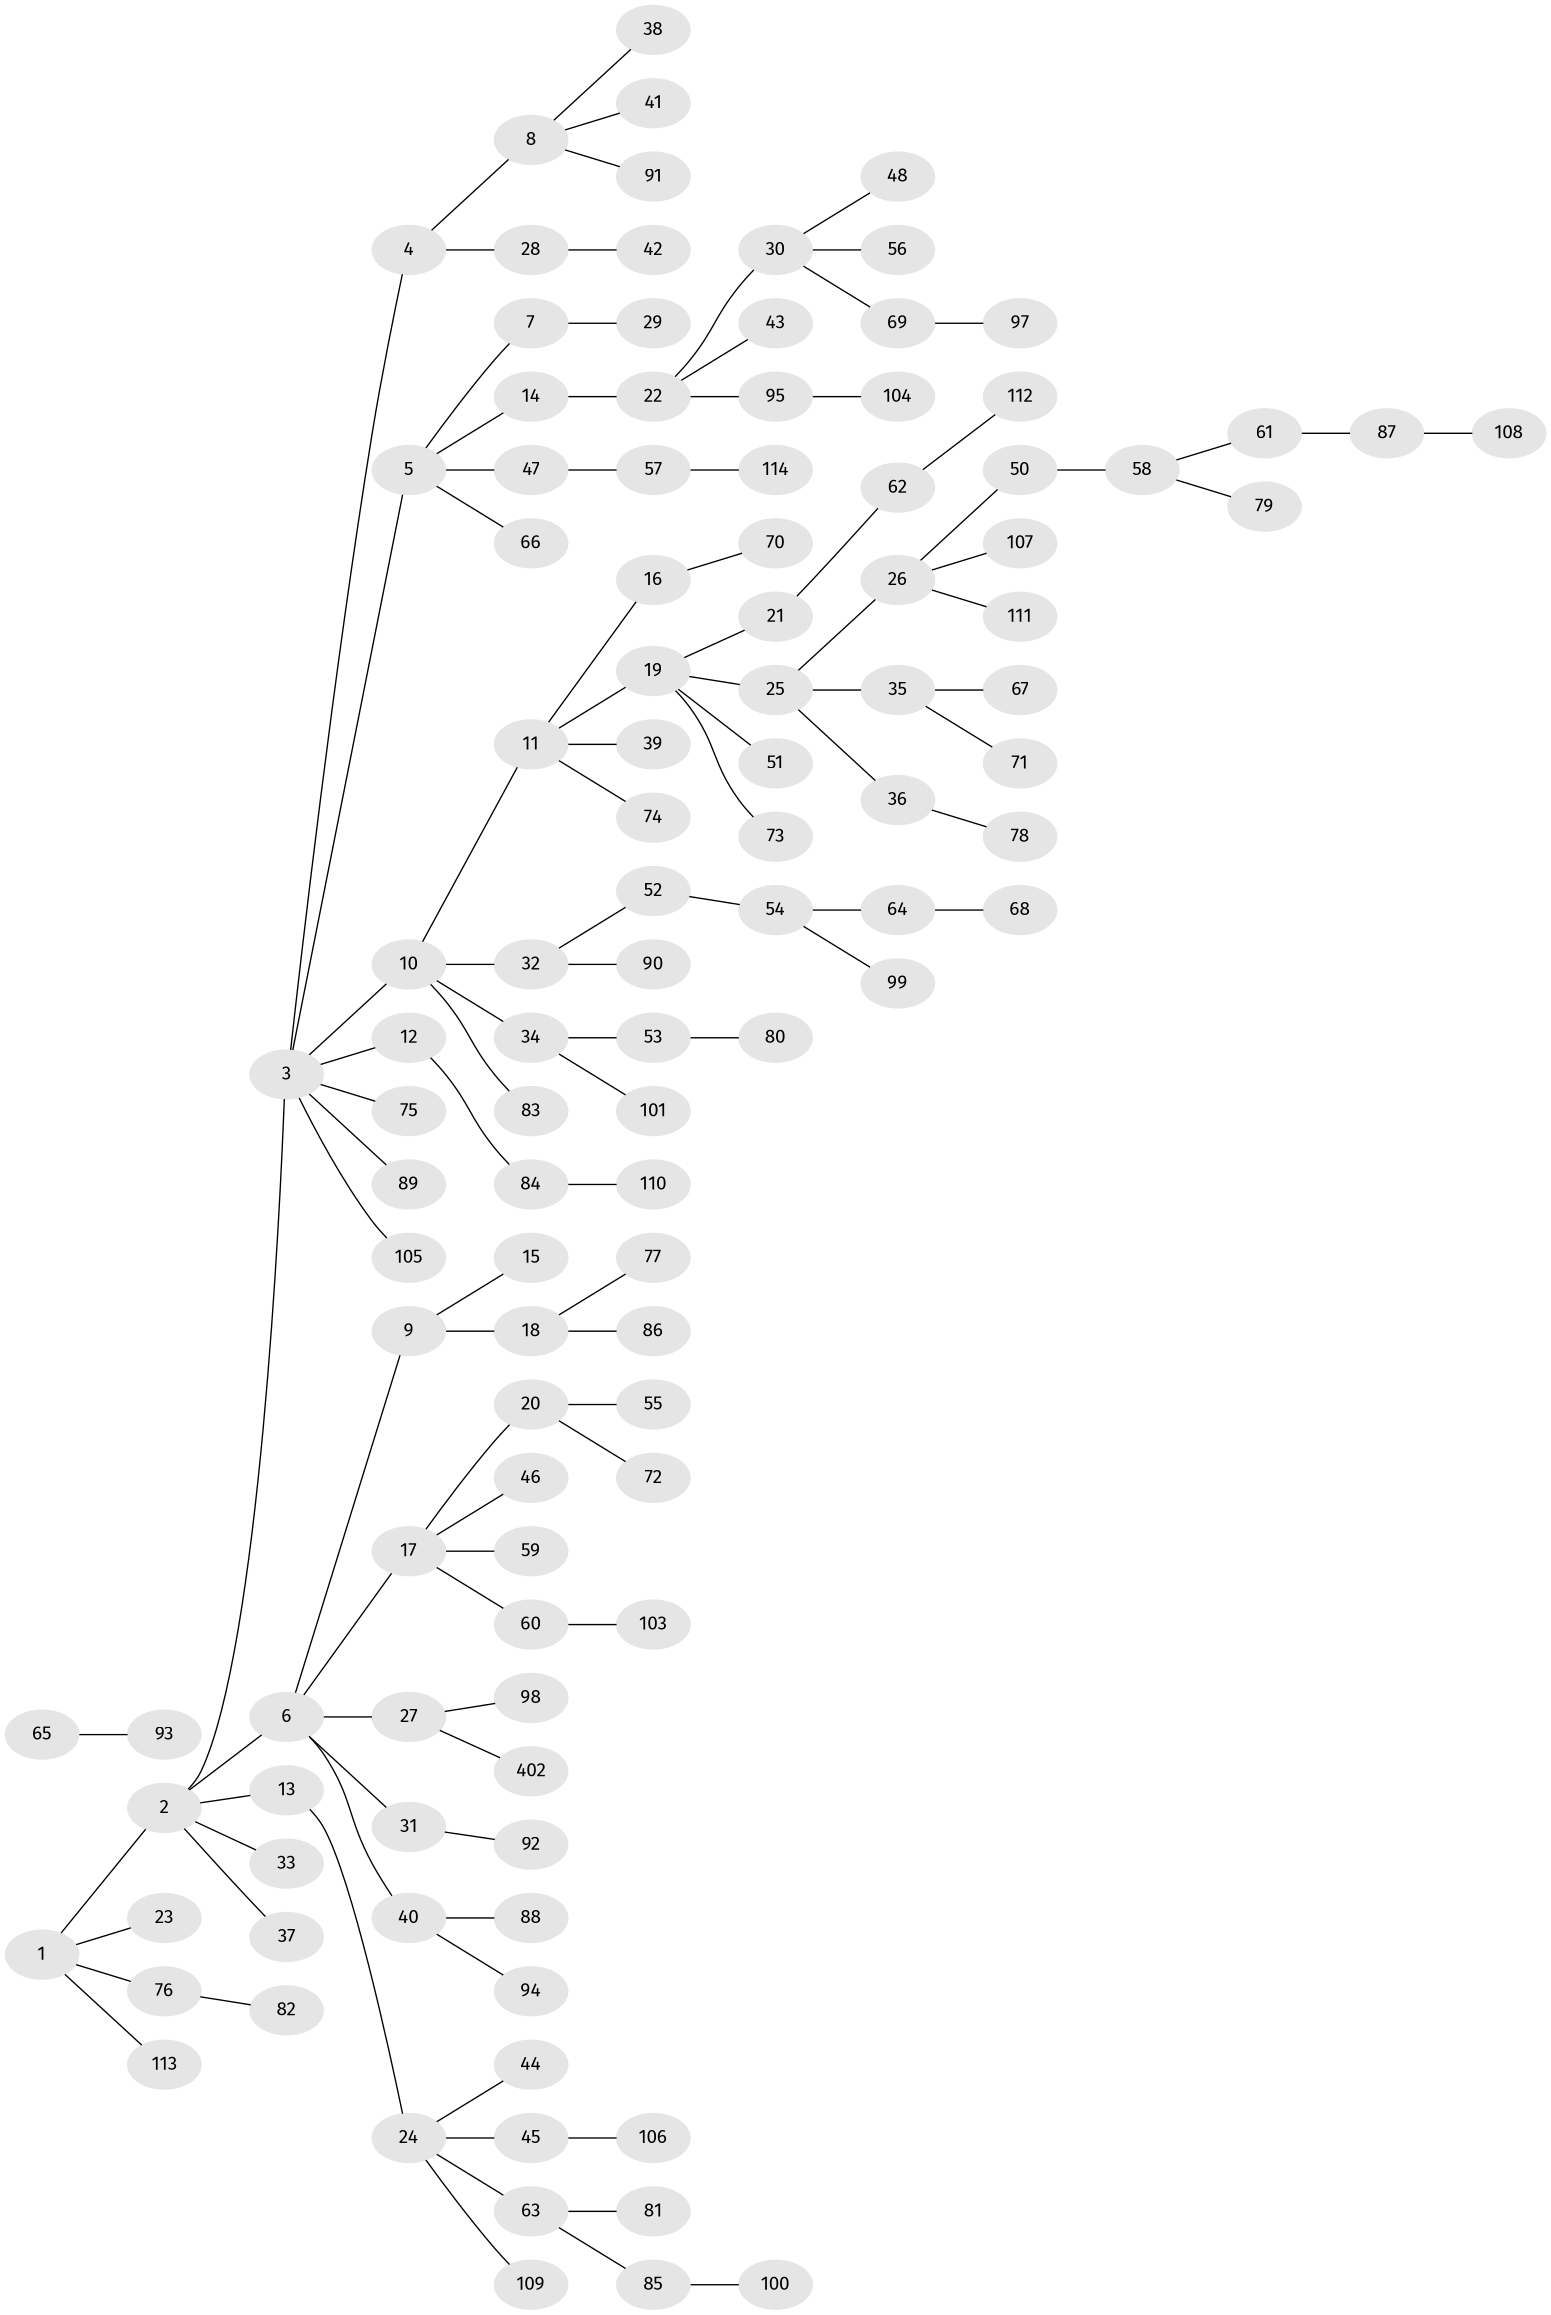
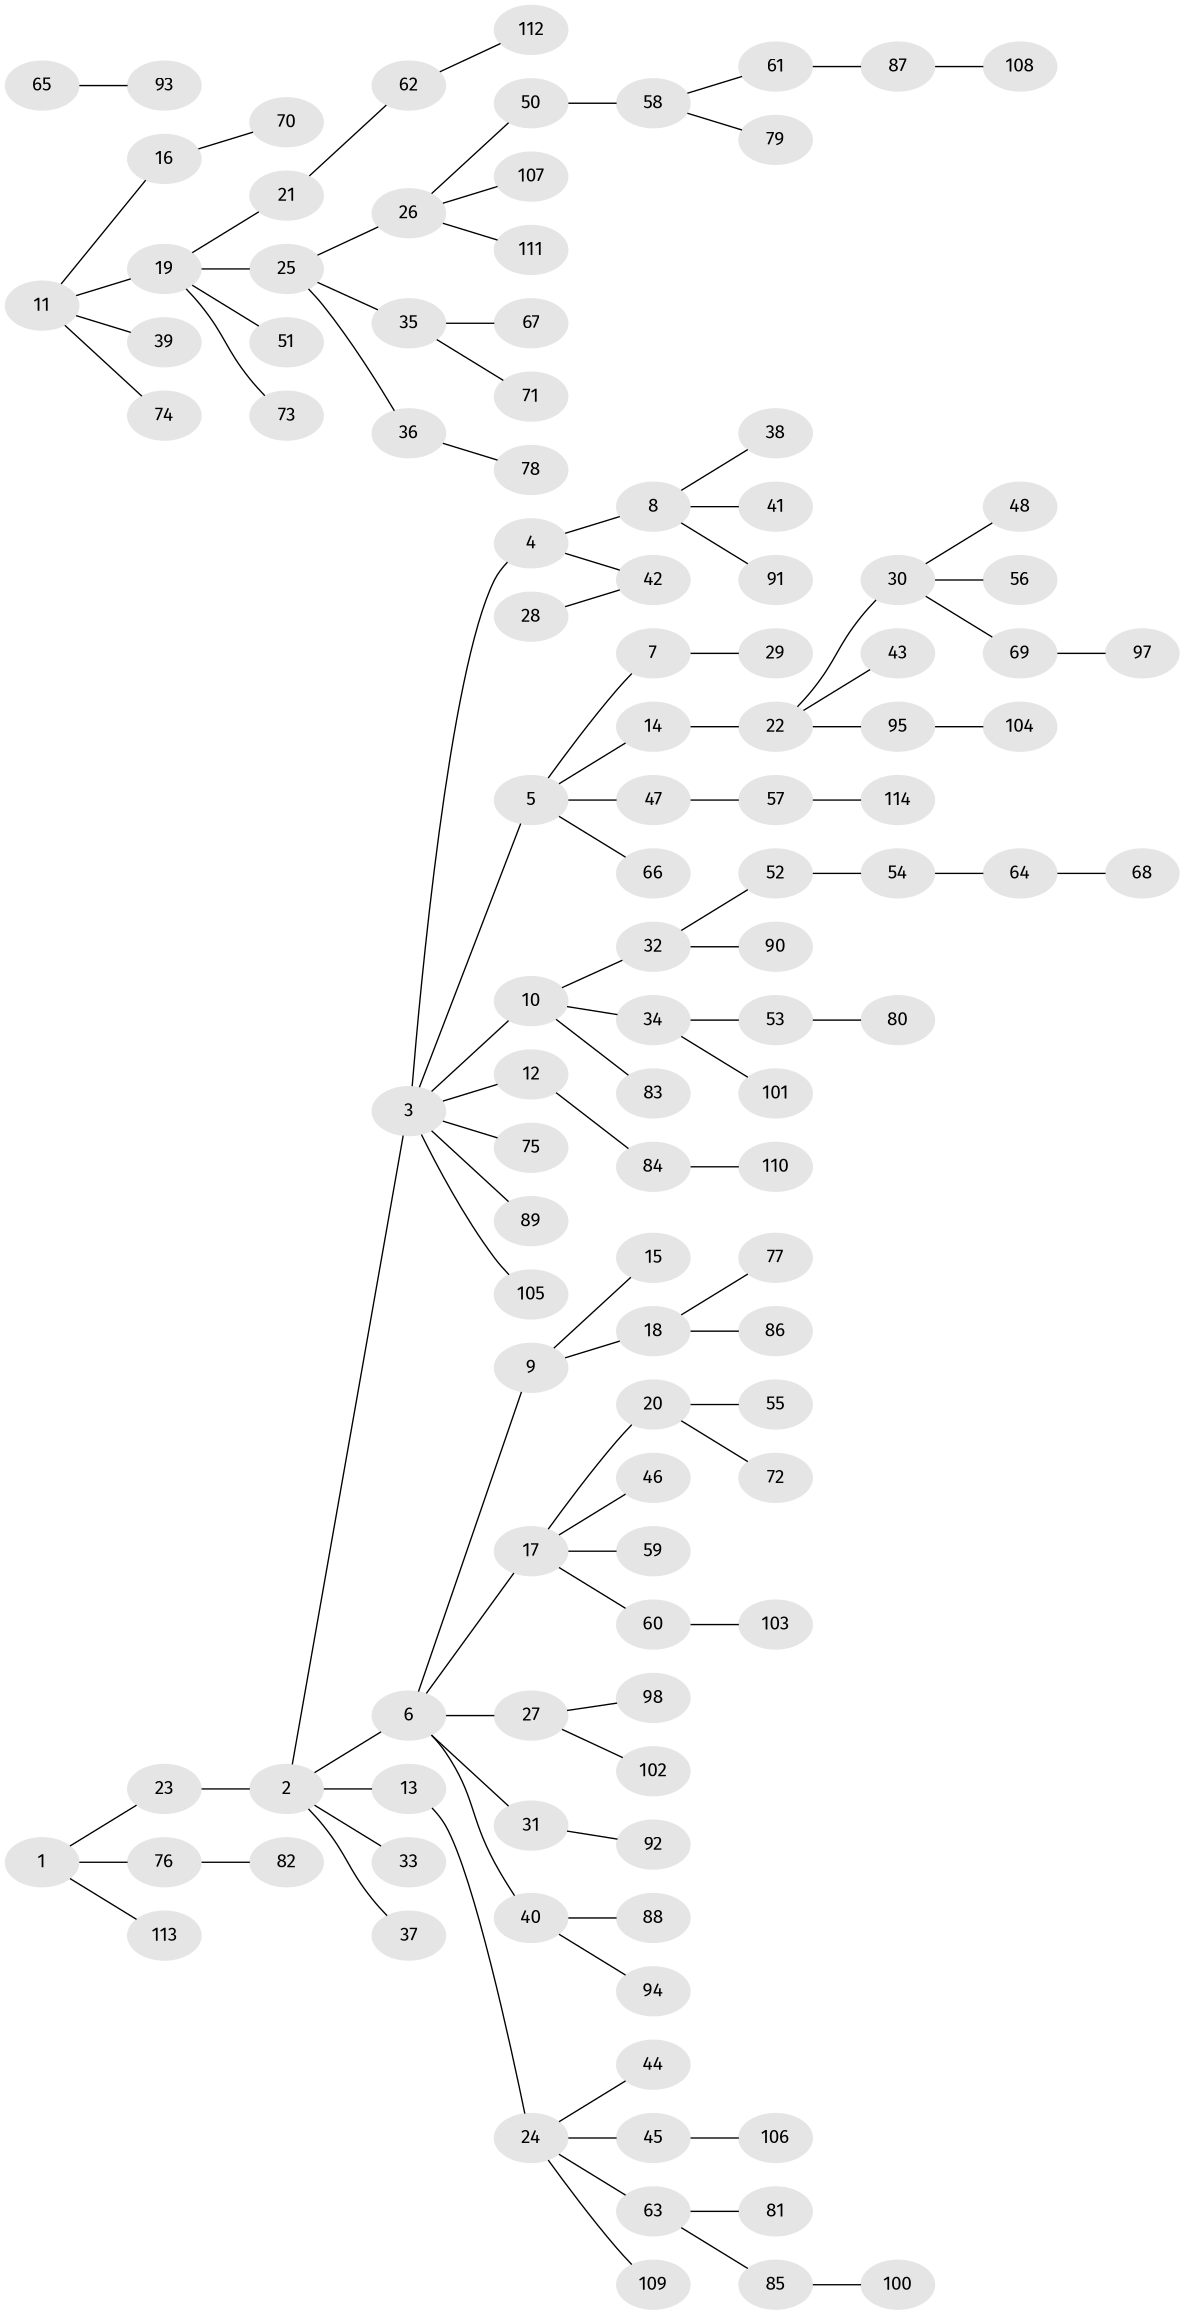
(470, 250) -> (592, 562)
(470, 855) -> none
(898, 983) -> none
(531, 1771) -> (653, 1771)
(103, 1881) -> (226, 1789)
